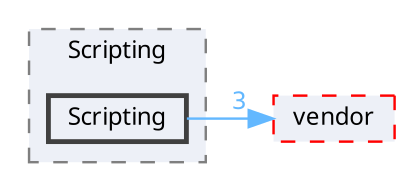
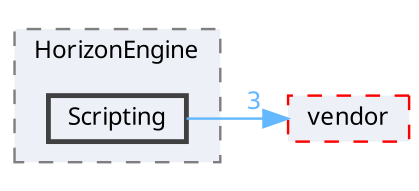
(117, 52) -> (117, 52)
